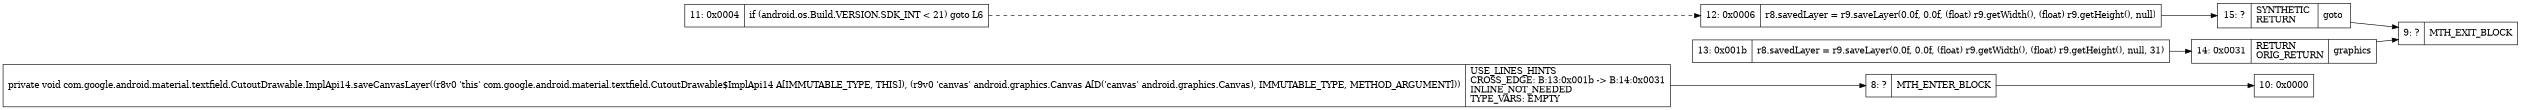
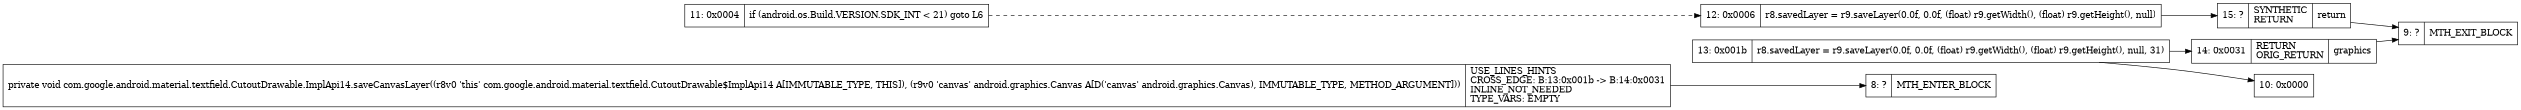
(2333, 15) -> (2332, 15)
(2122, 86) -> (2174, 70)
